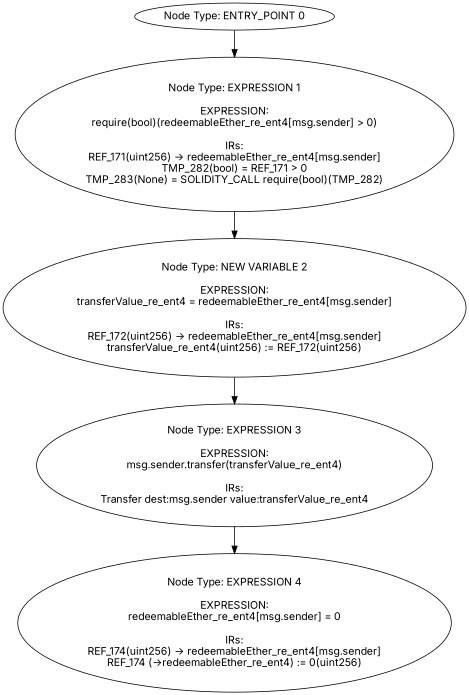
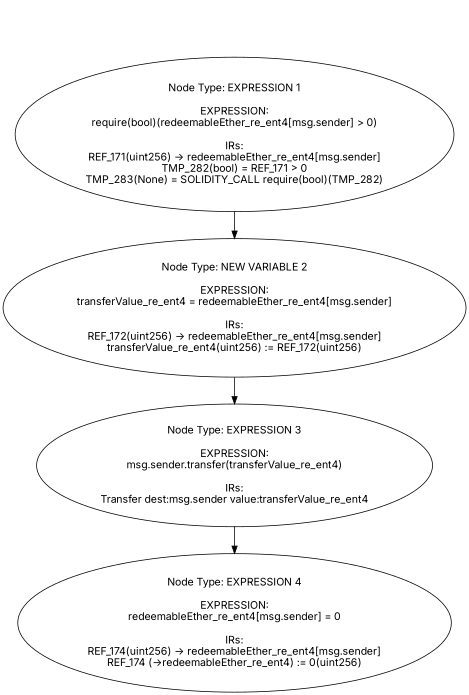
(235, 17) -> none
